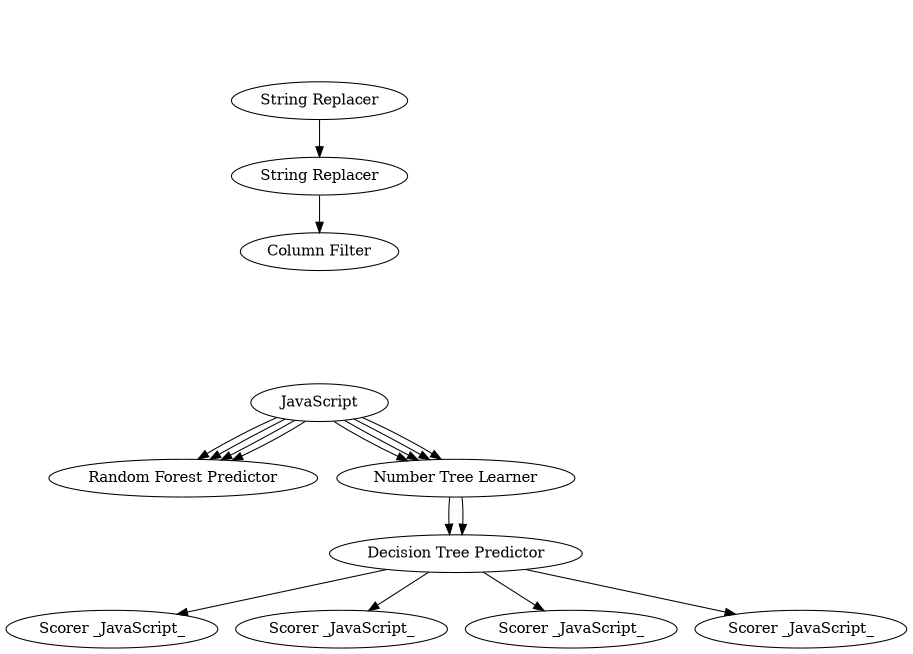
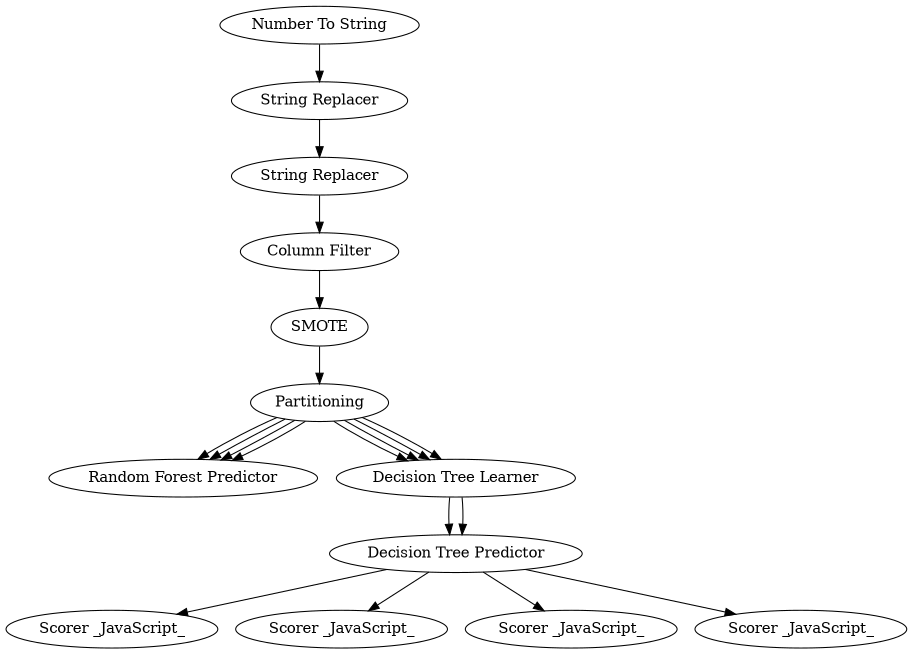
none -> (320, 25)
none -> (320, 327)
(320, 403) -> (320, 403)
(456, 478) -> (456, 478)
